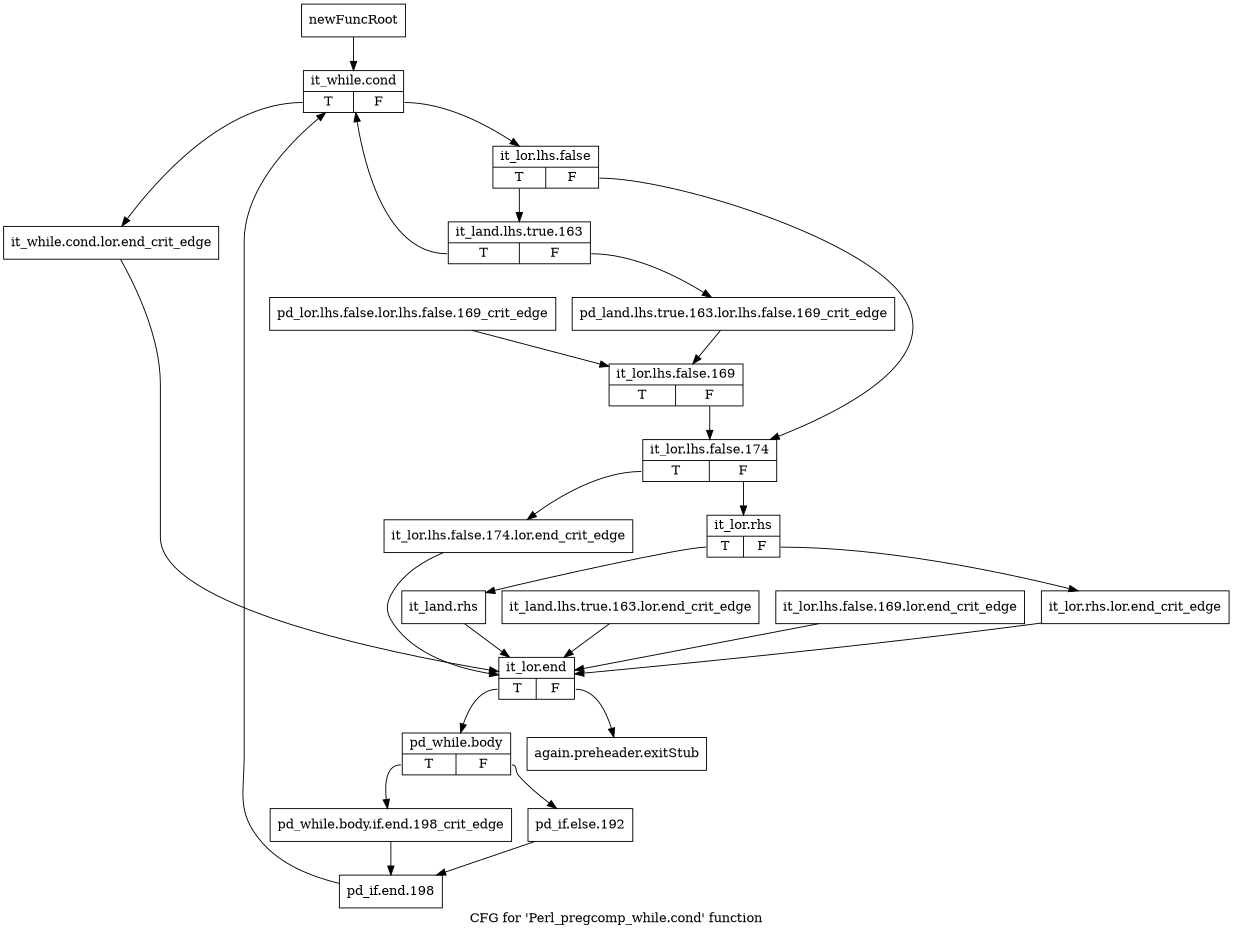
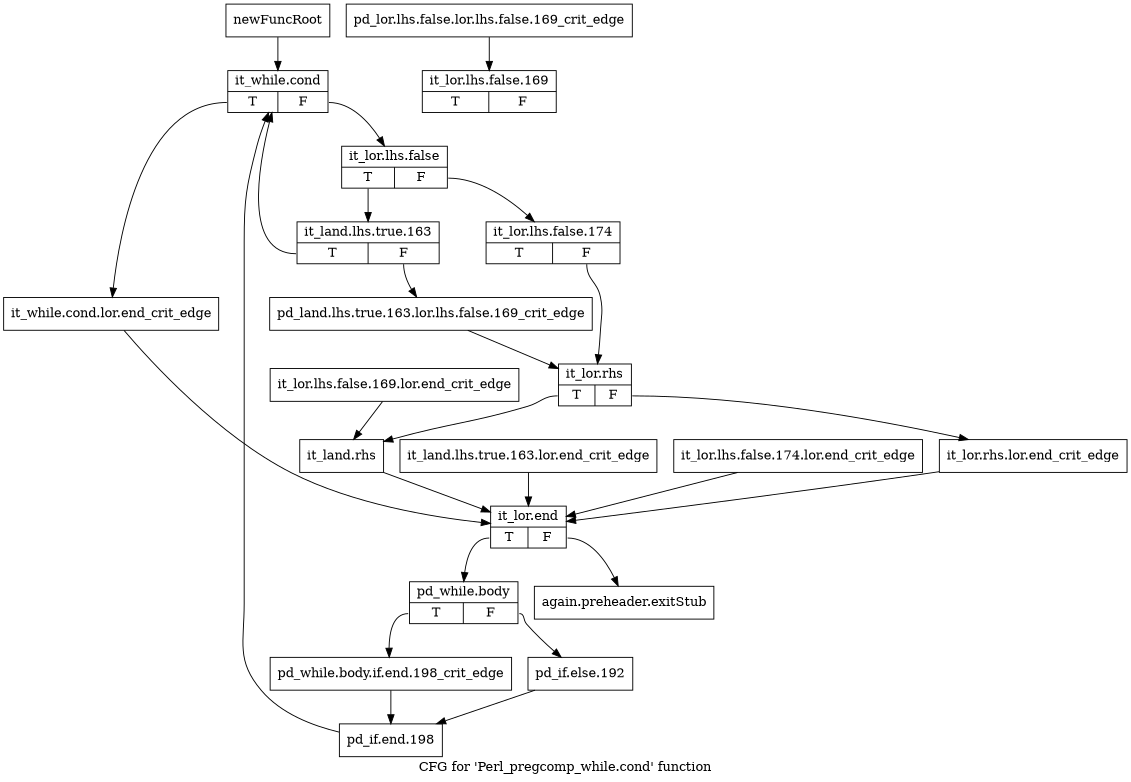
(710, 344) -> (509, 348)
(710, 418) -> none
(585, 485) -> none
(701, 646) -> (371, 417)
